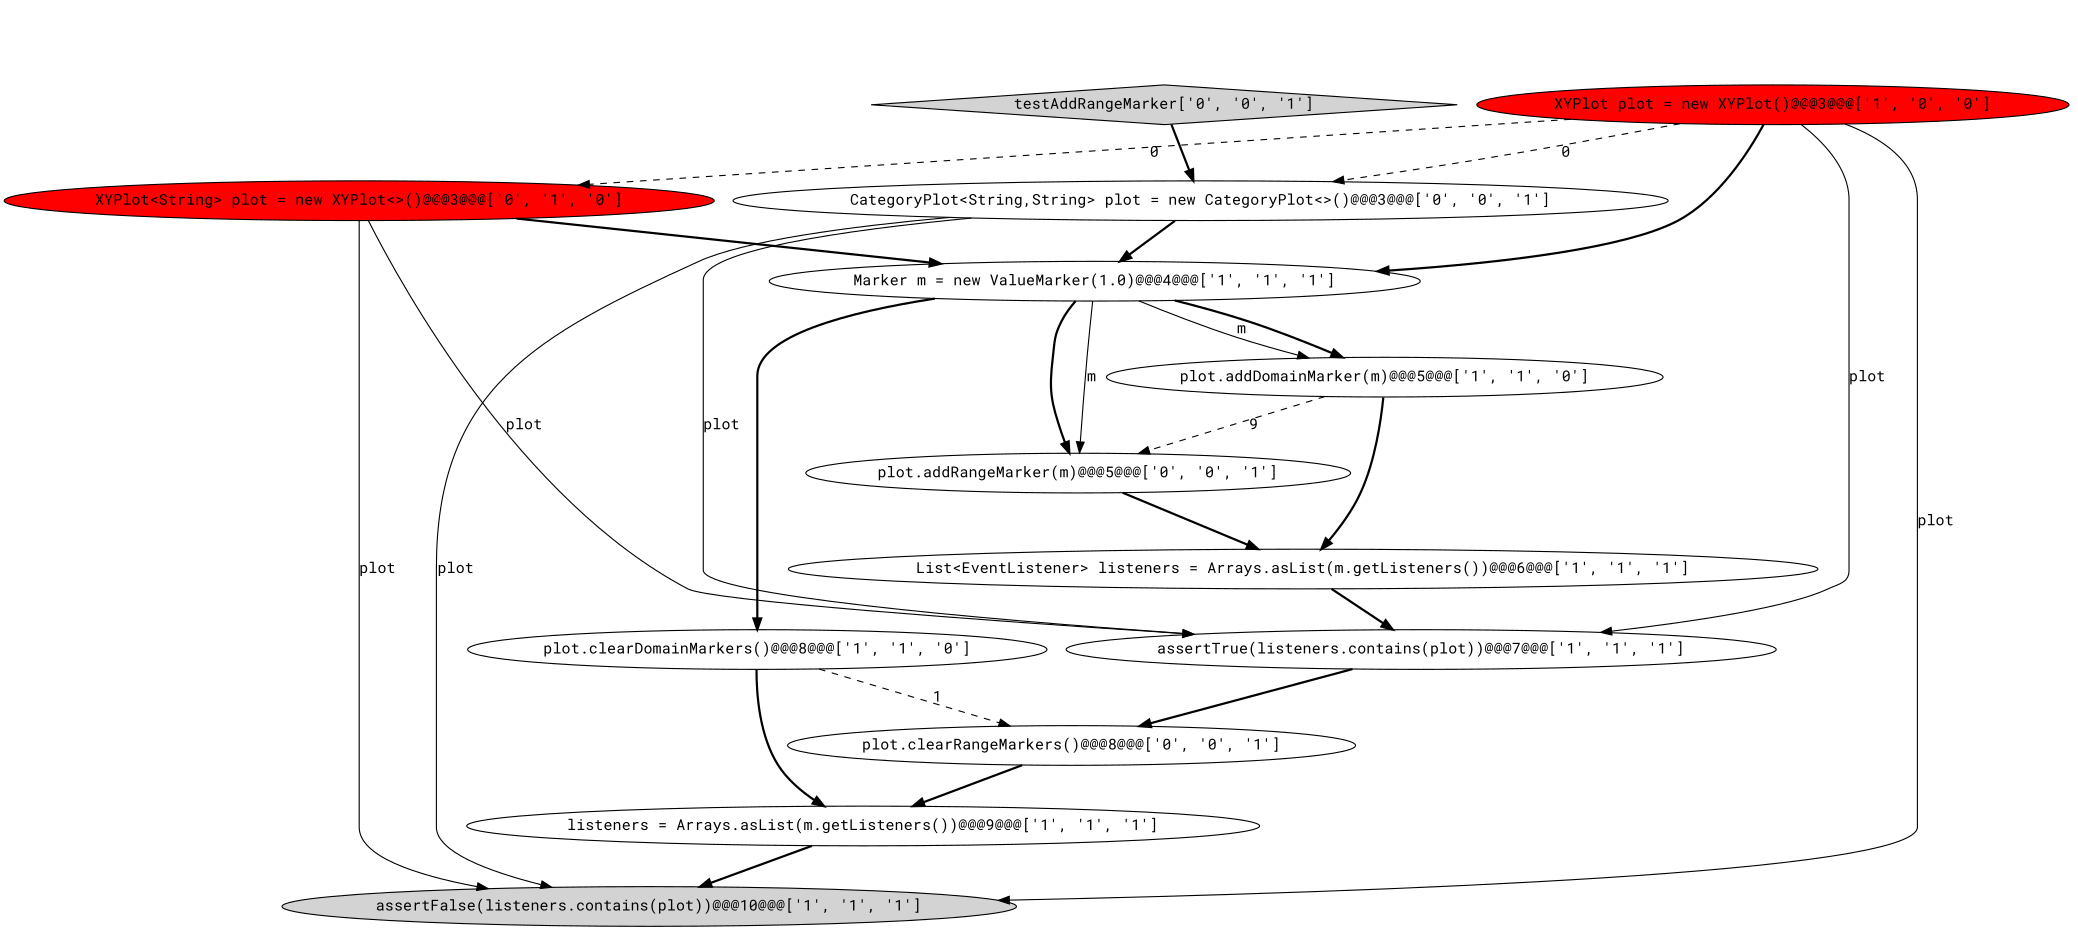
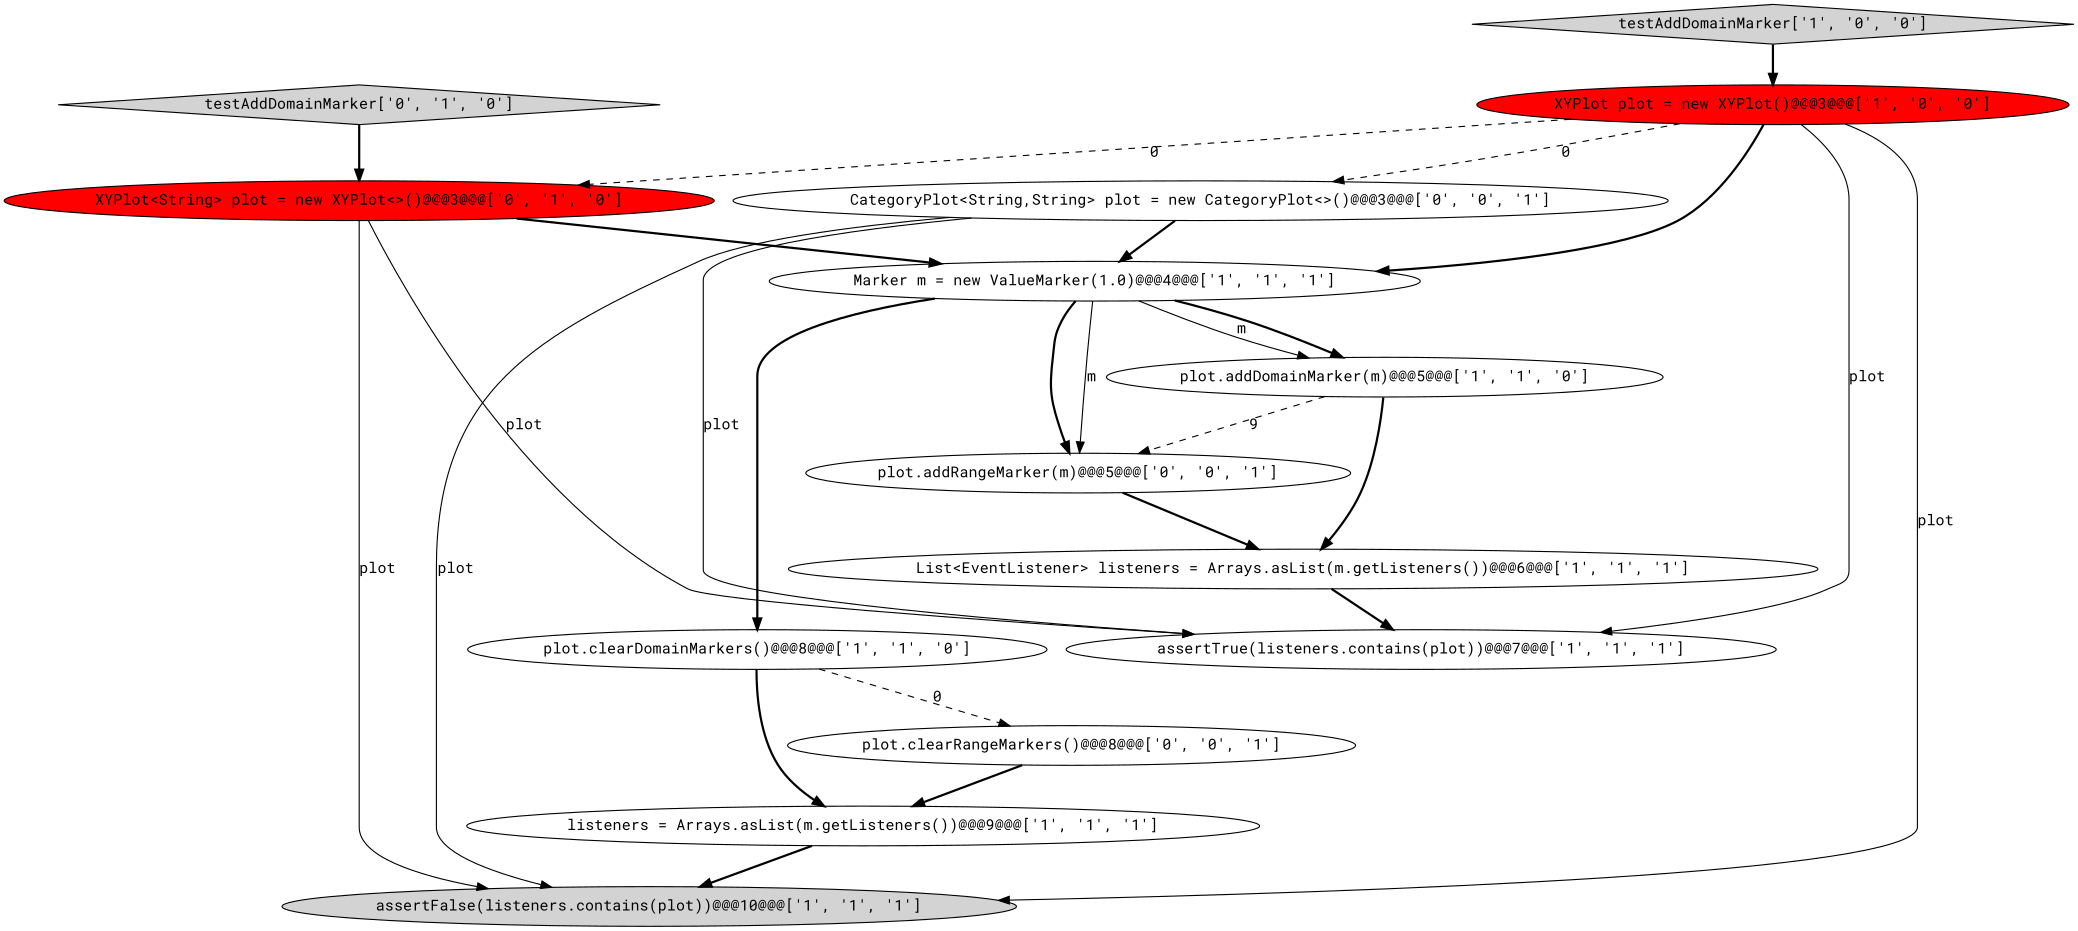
none -> (1773, 24)
none -> (359, 105)
(1164, 105) -> none
(1251, 696) -> none
(938, 698) -> (938, 698)
